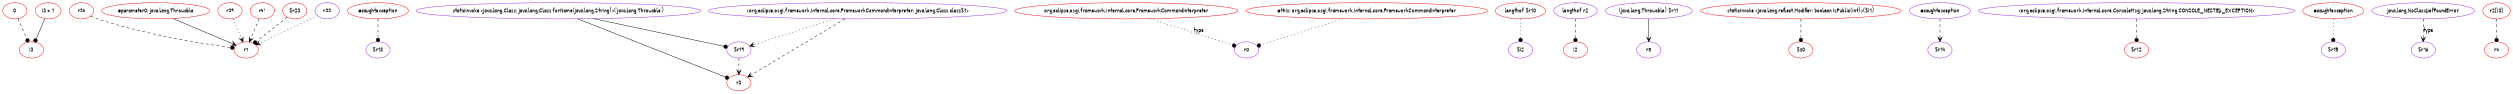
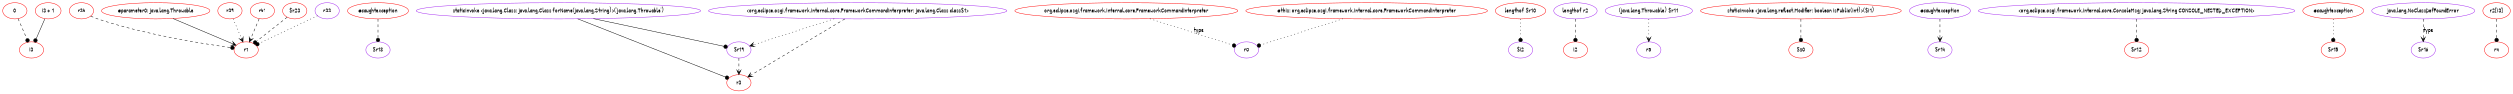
(1649, 28) -> (1649, 28)
(288, 30) -> (288, 30)
(2333, 50) -> (2333, 50)
